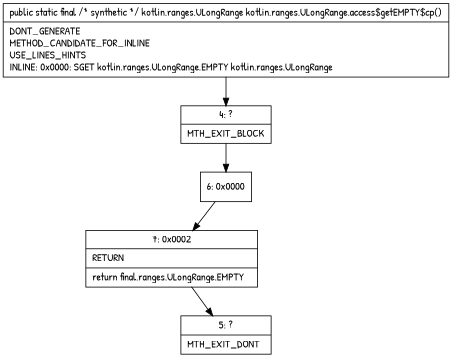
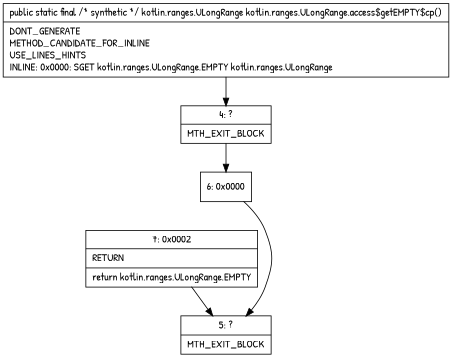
(206, 213) -> (271, 254)
(168, 277) -> (172, 277)
(224, 344) -> (226, 344)
